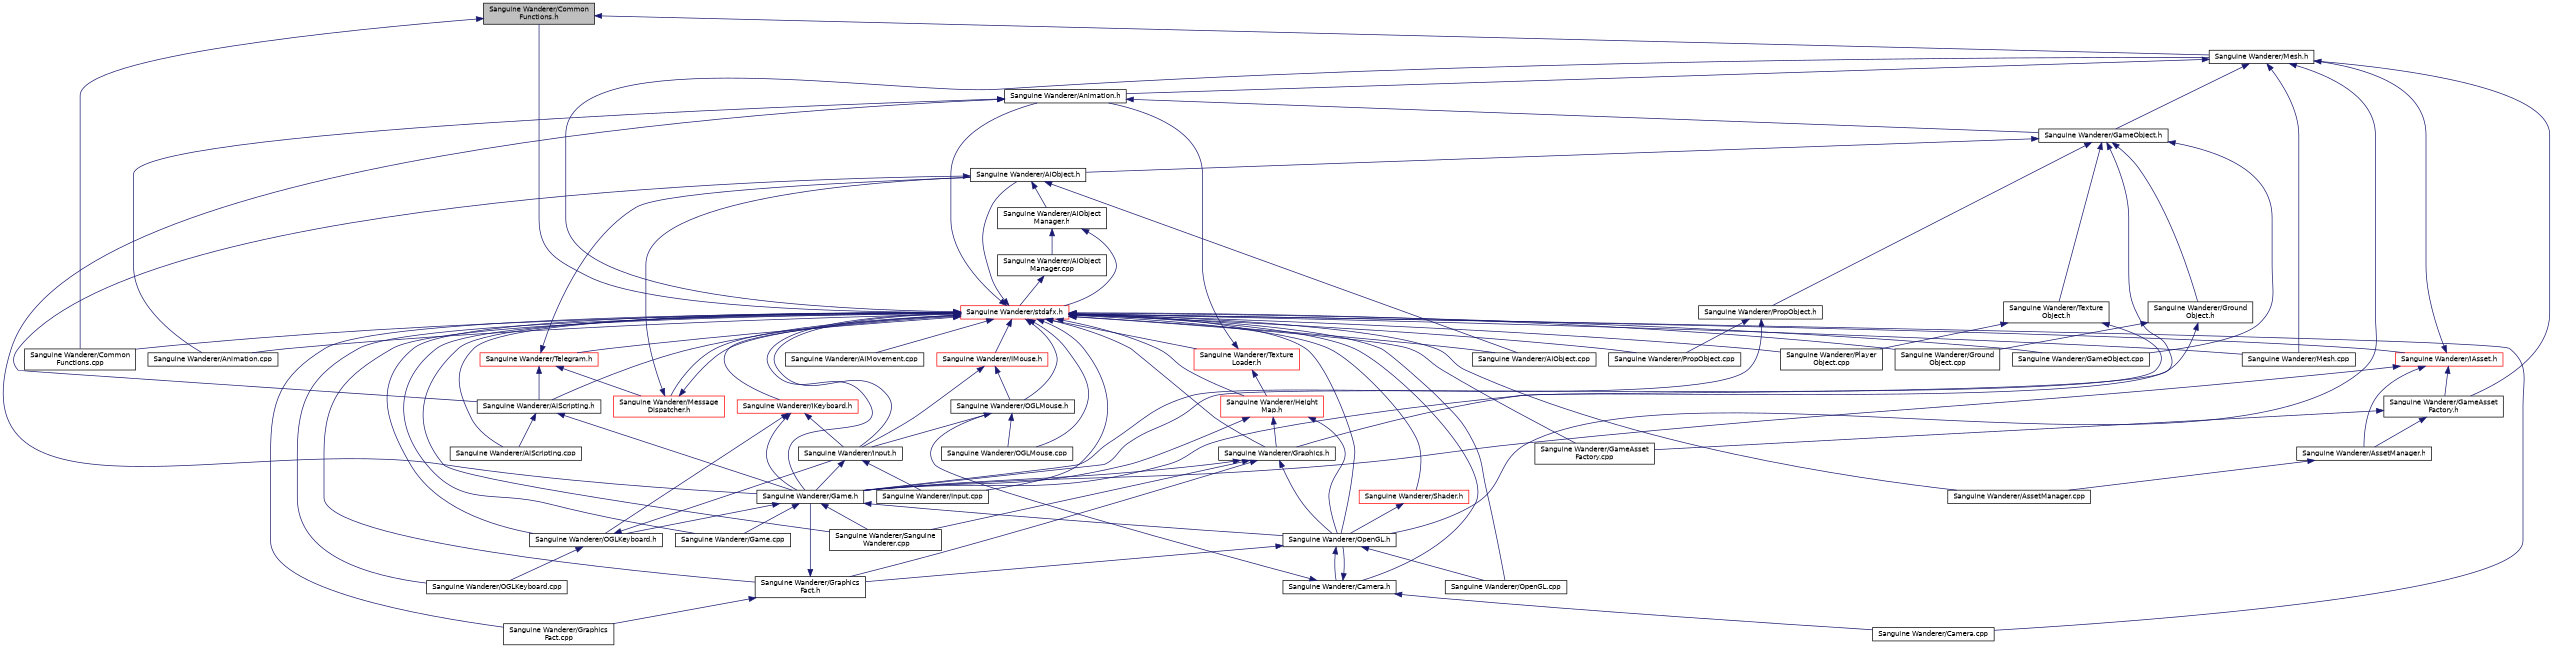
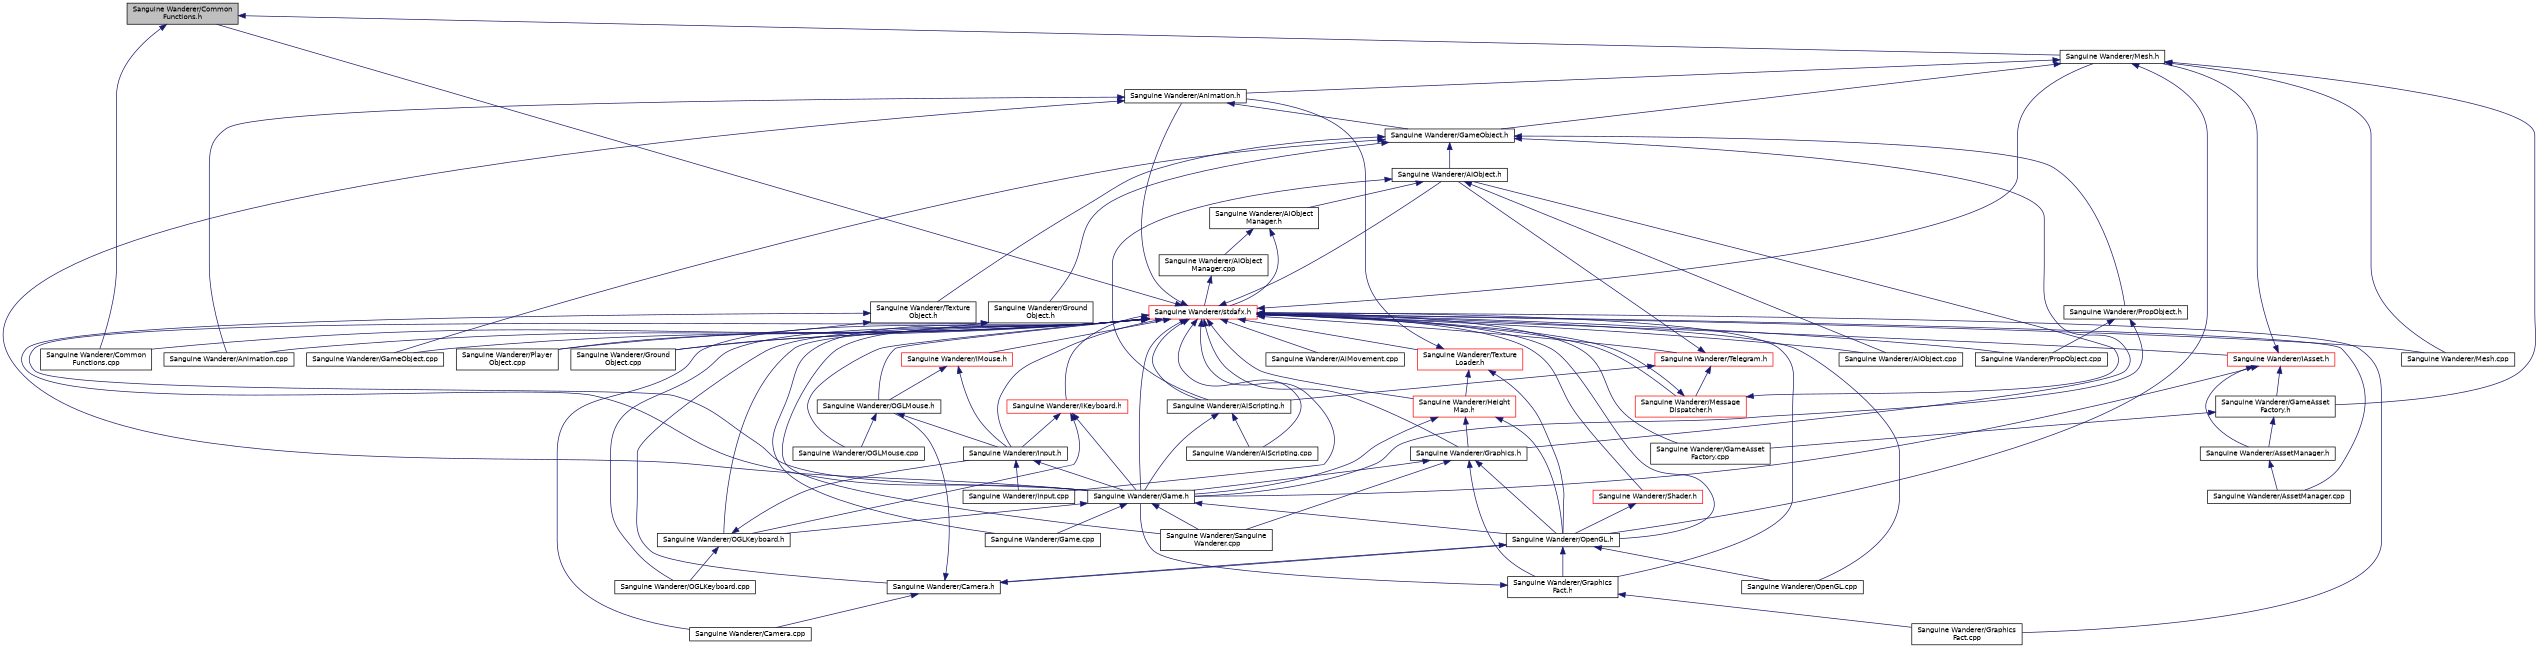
none -> (1549, 440)
